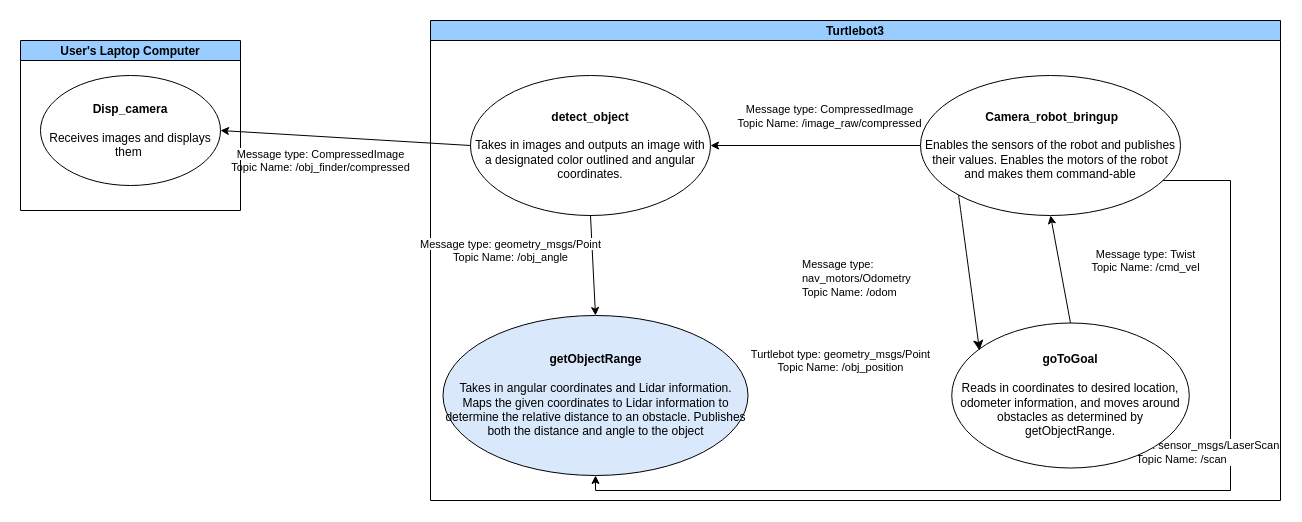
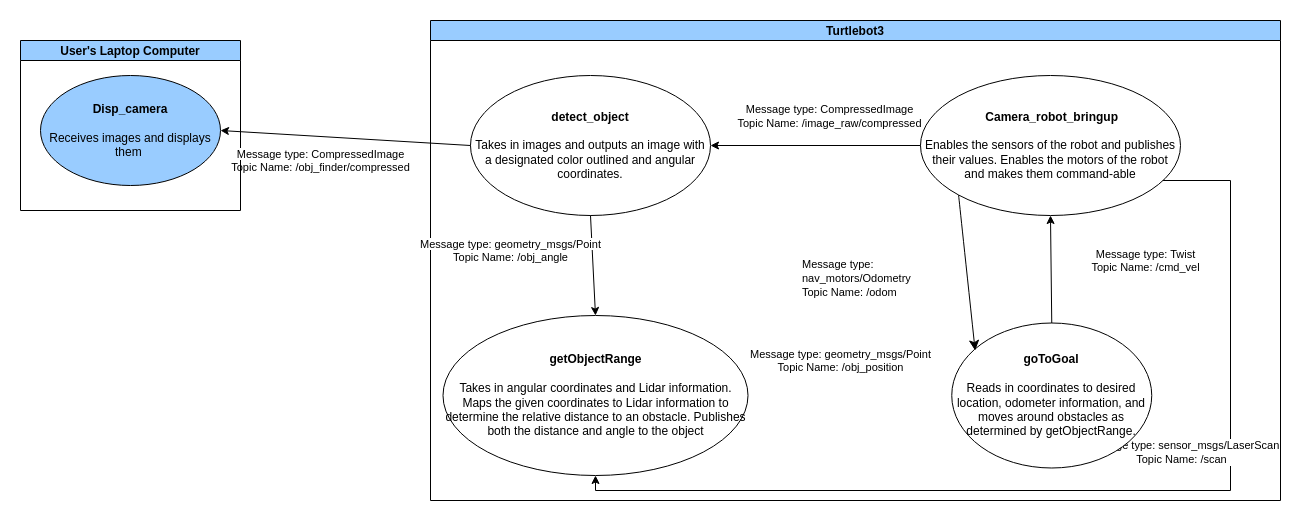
(131, 131) -> (131, 131)
(841, 361) -> (841, 361)
(596, 396) -> (596, 396)
(1071, 396) -> (1052, 396)
